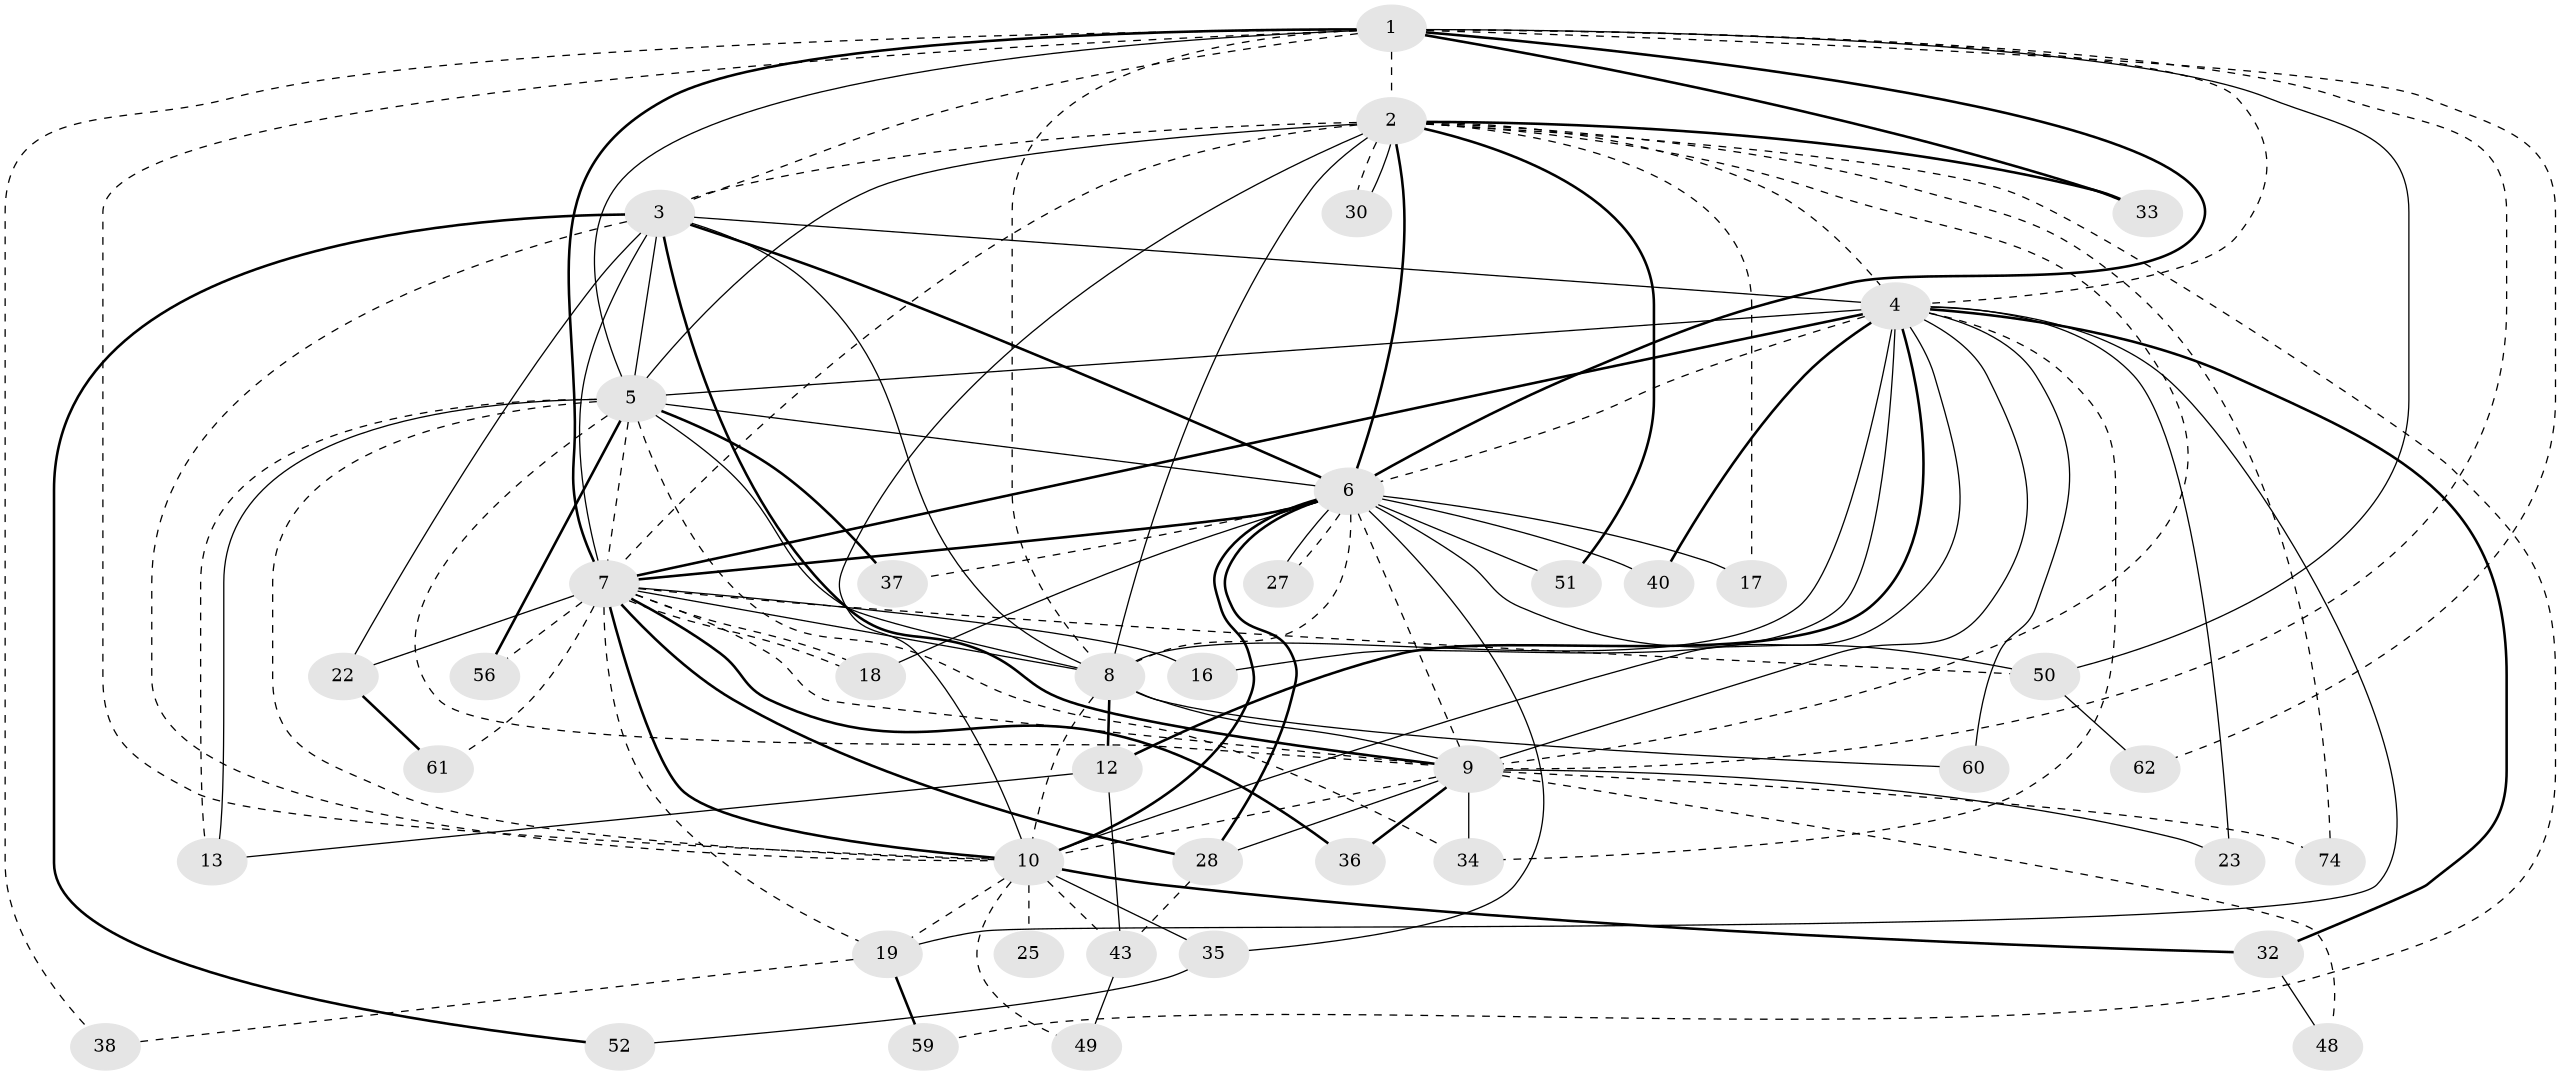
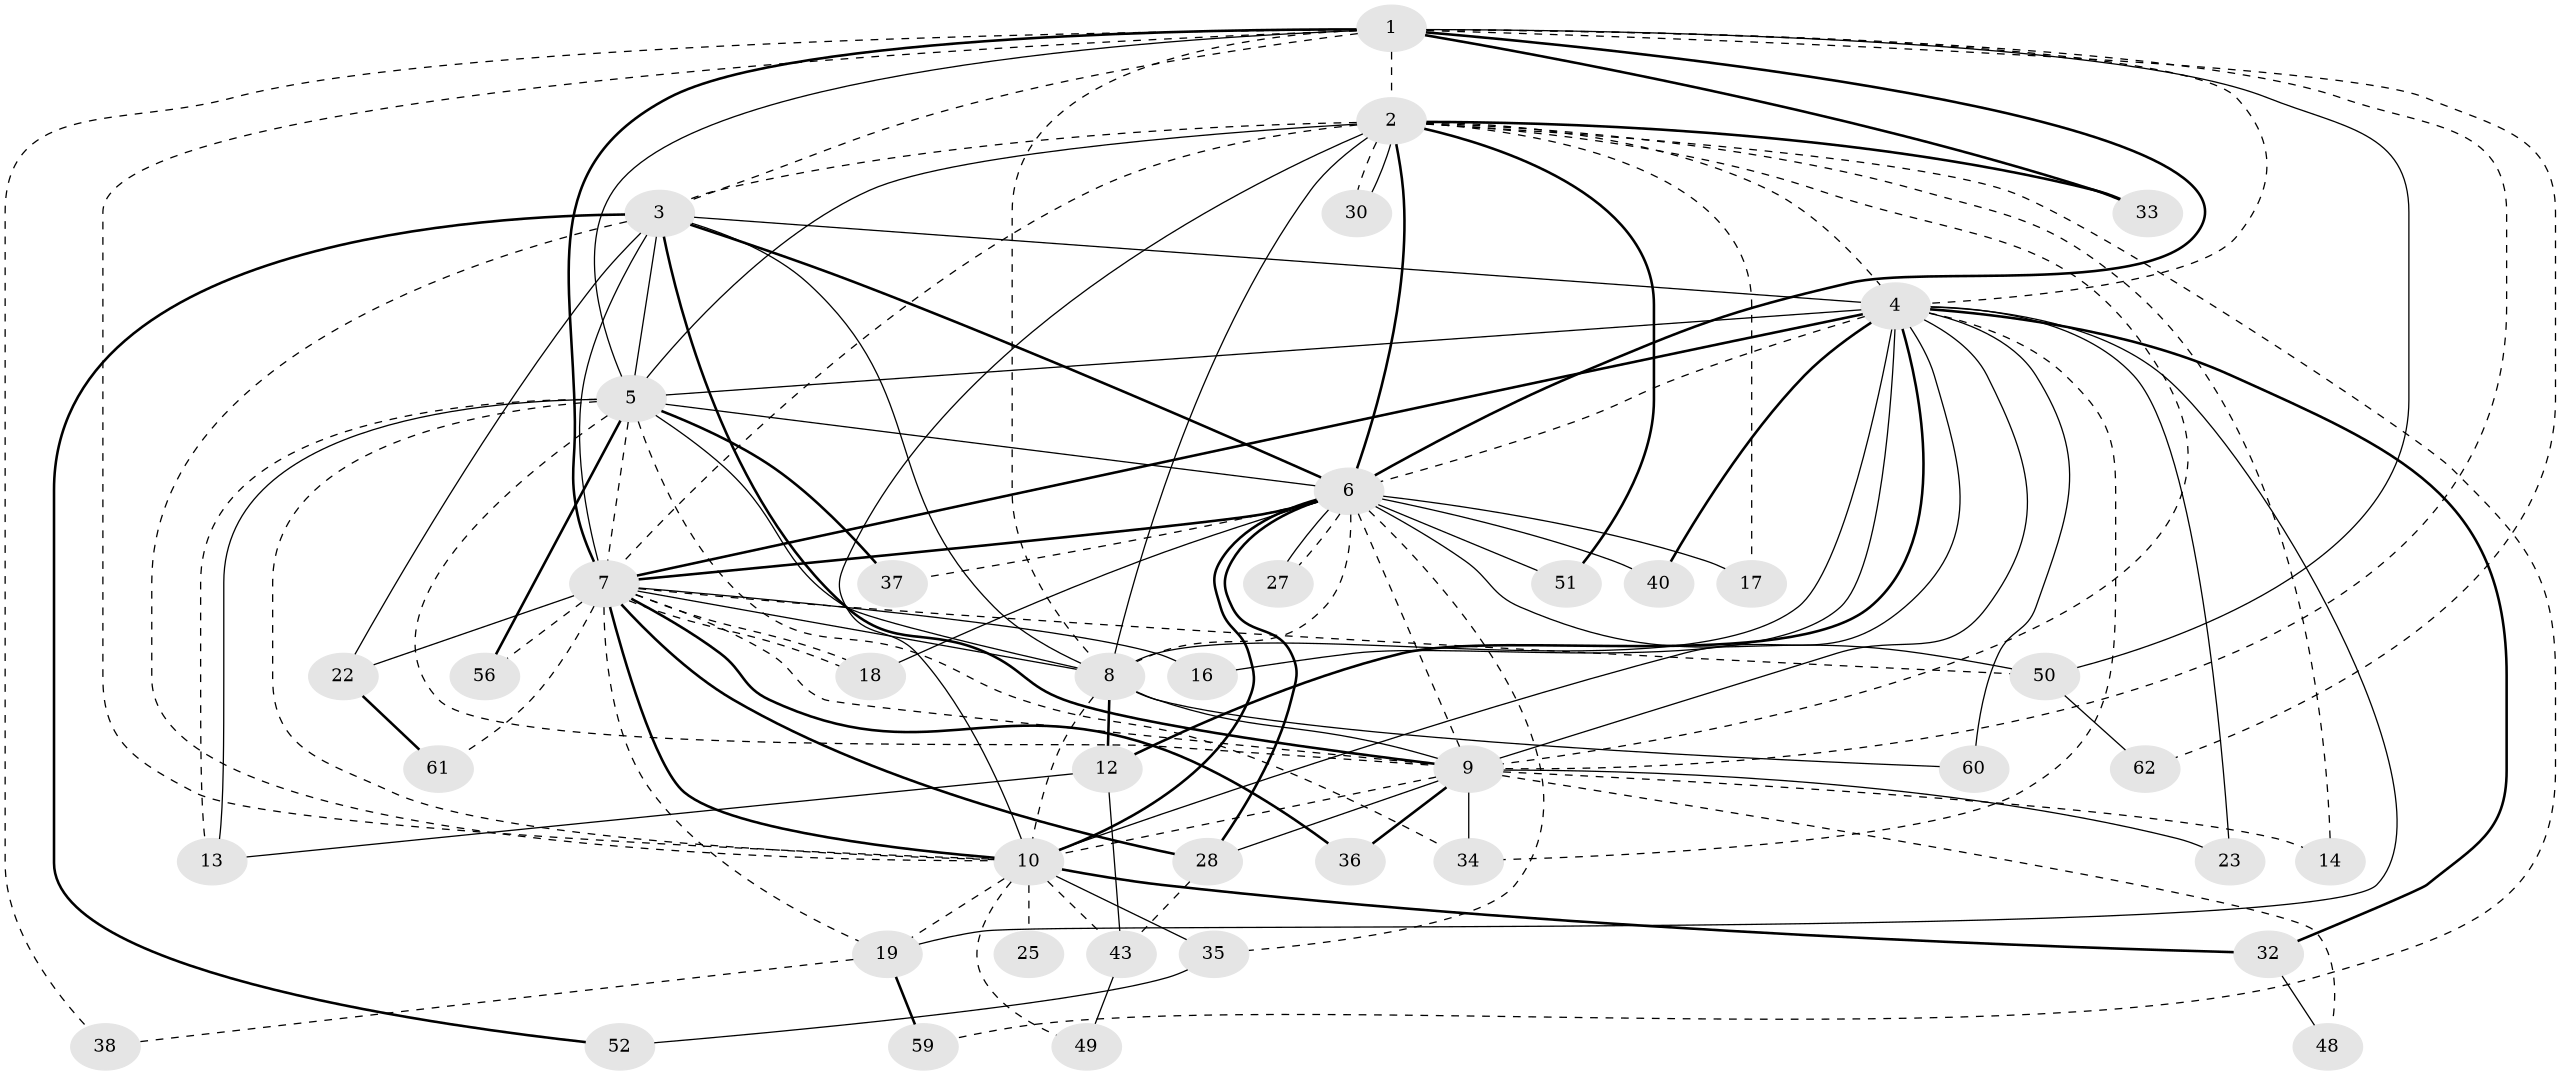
(1541, 812) -> (1541, 812)
(2330, 862) -> (2330, 862)
